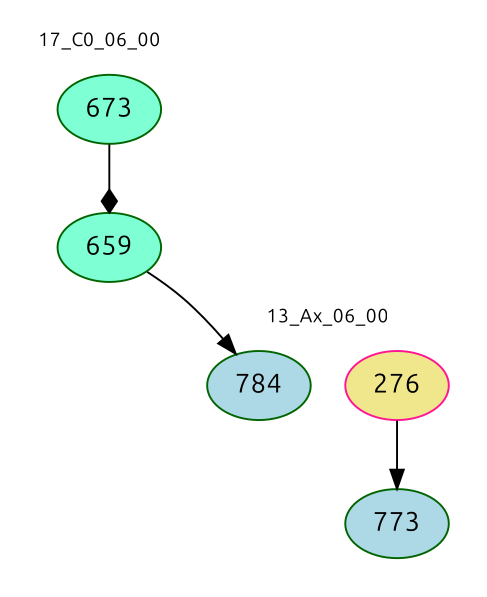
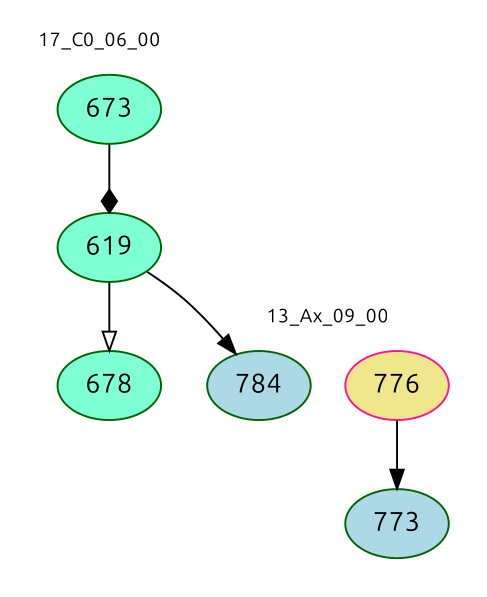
(109, 247) -> (109, 247)
(328, 317) -> (328, 317)
none -> (109, 386)
(397, 386) -> (397, 386)
